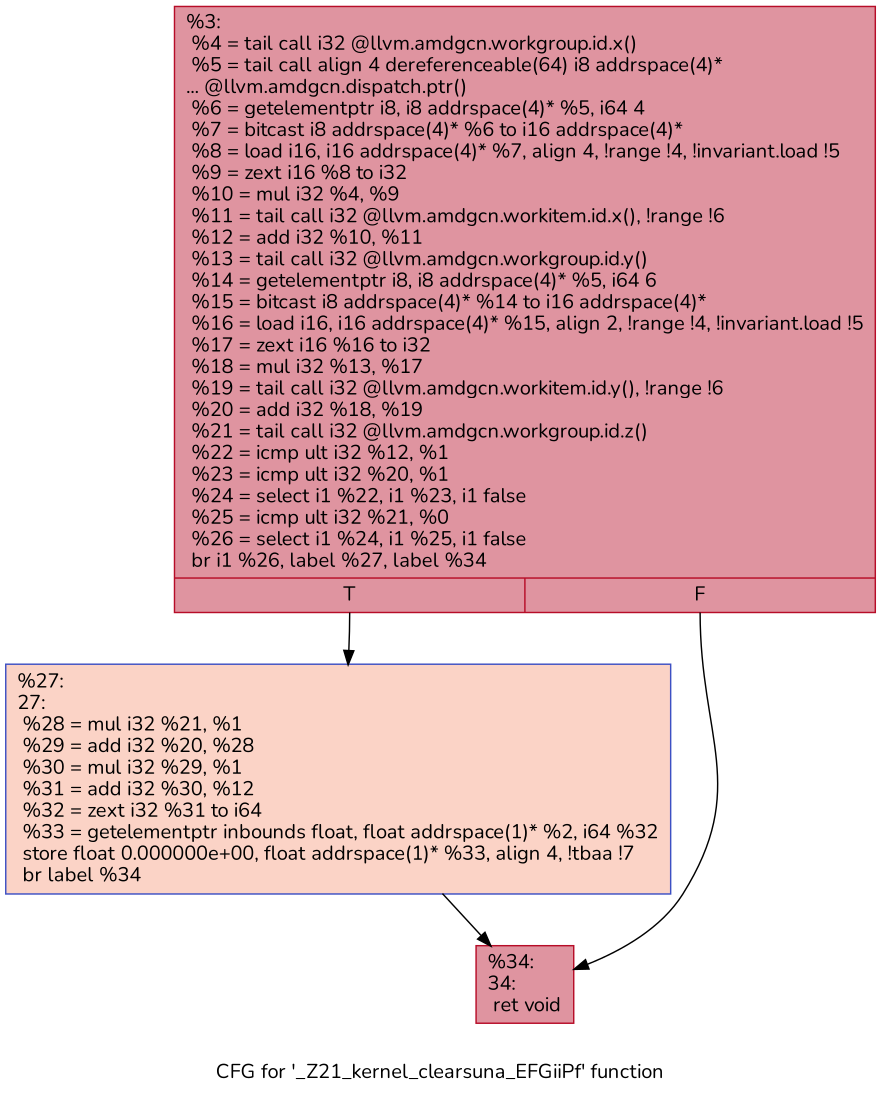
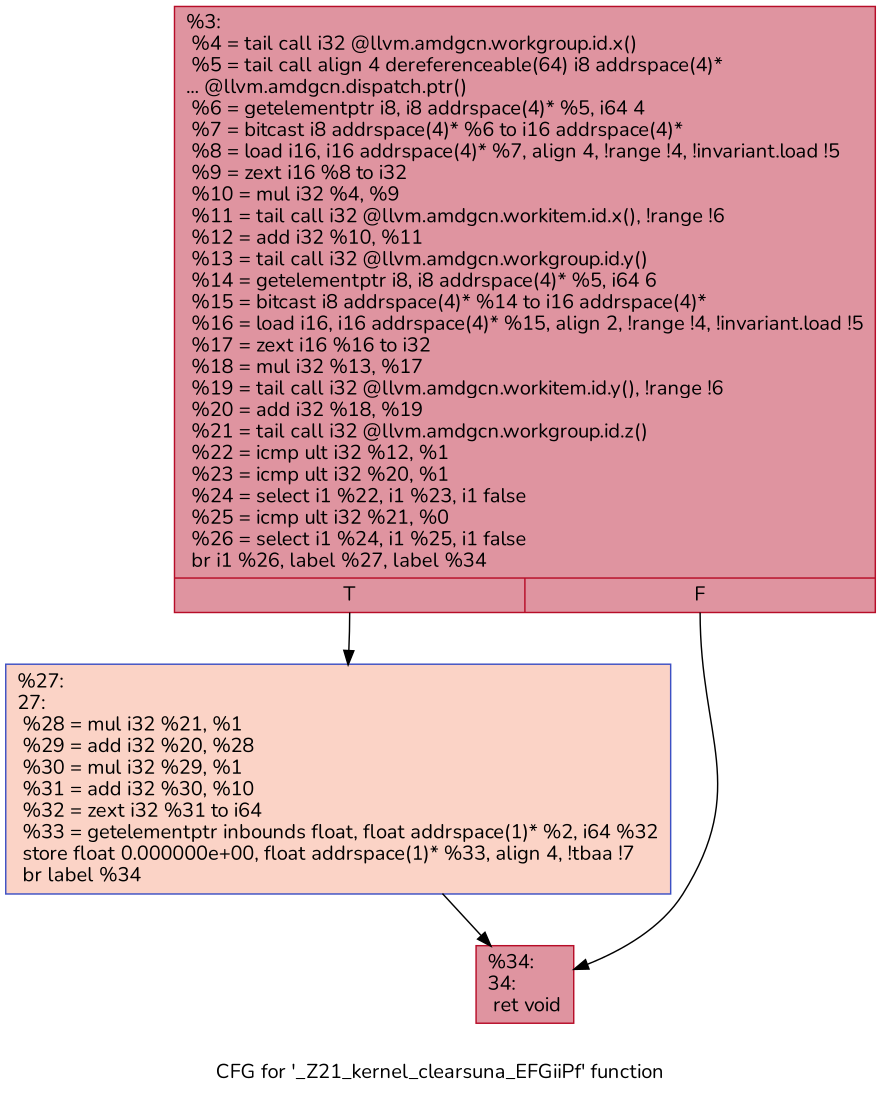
(136, 789) -> (136, 789)
